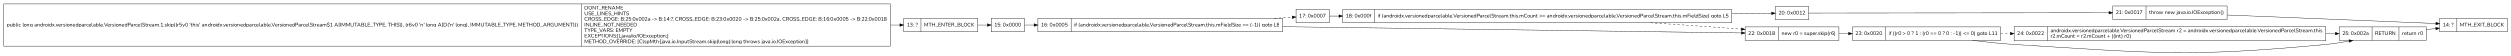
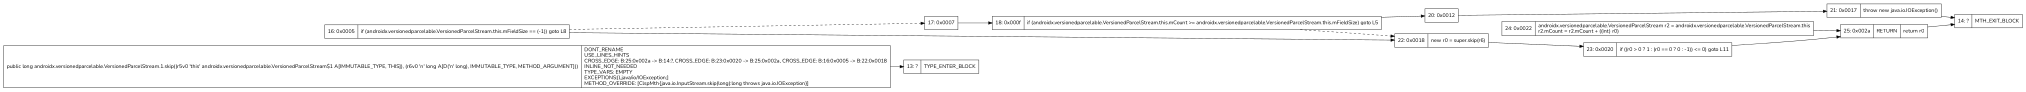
(949, 25) -> (950, 67)
(1008, 25) -> none
(2005, 34) -> none
